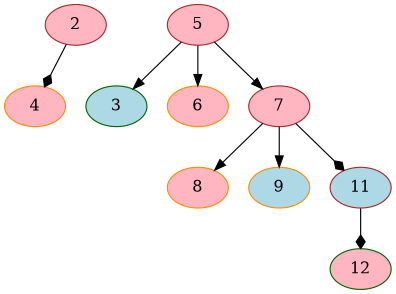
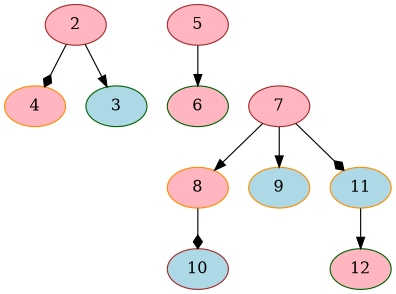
(161, 62) -> (93, 61)
(234, 62) -> none
(198, 106) -> (198, 106)
(361, 188) -> (361, 188)
(361, 223) -> (361, 223)
none -> (198, 269)
